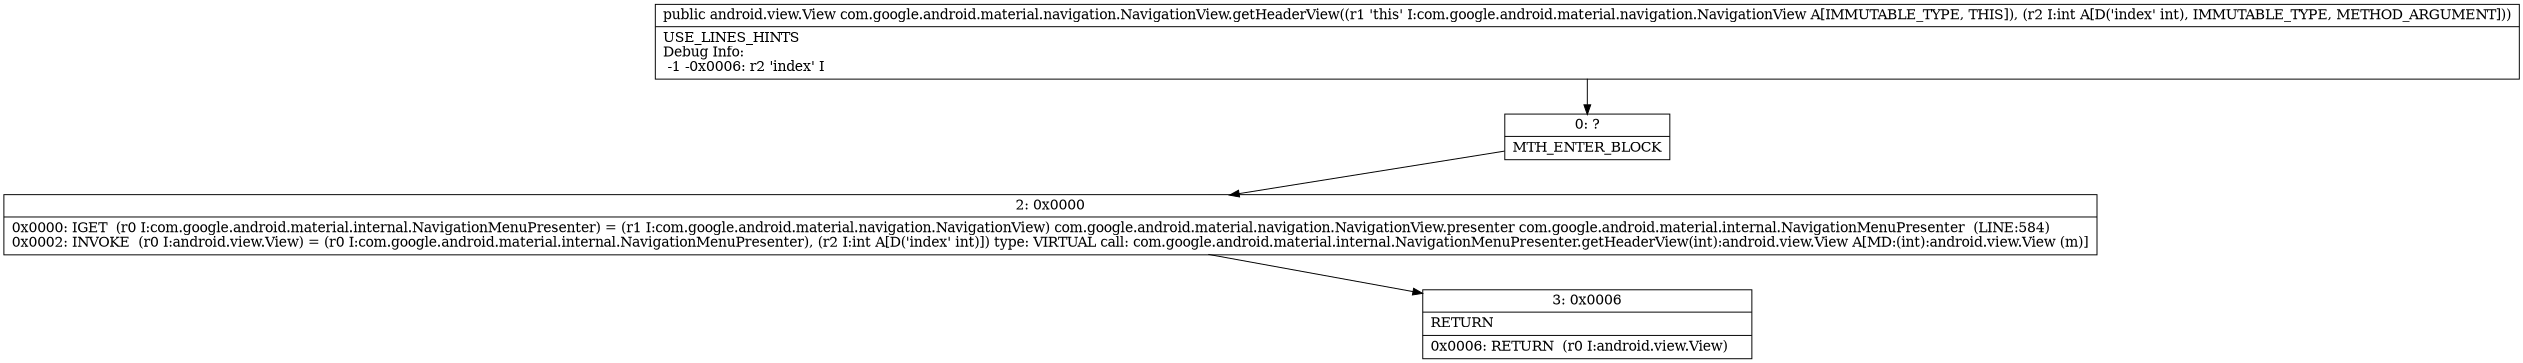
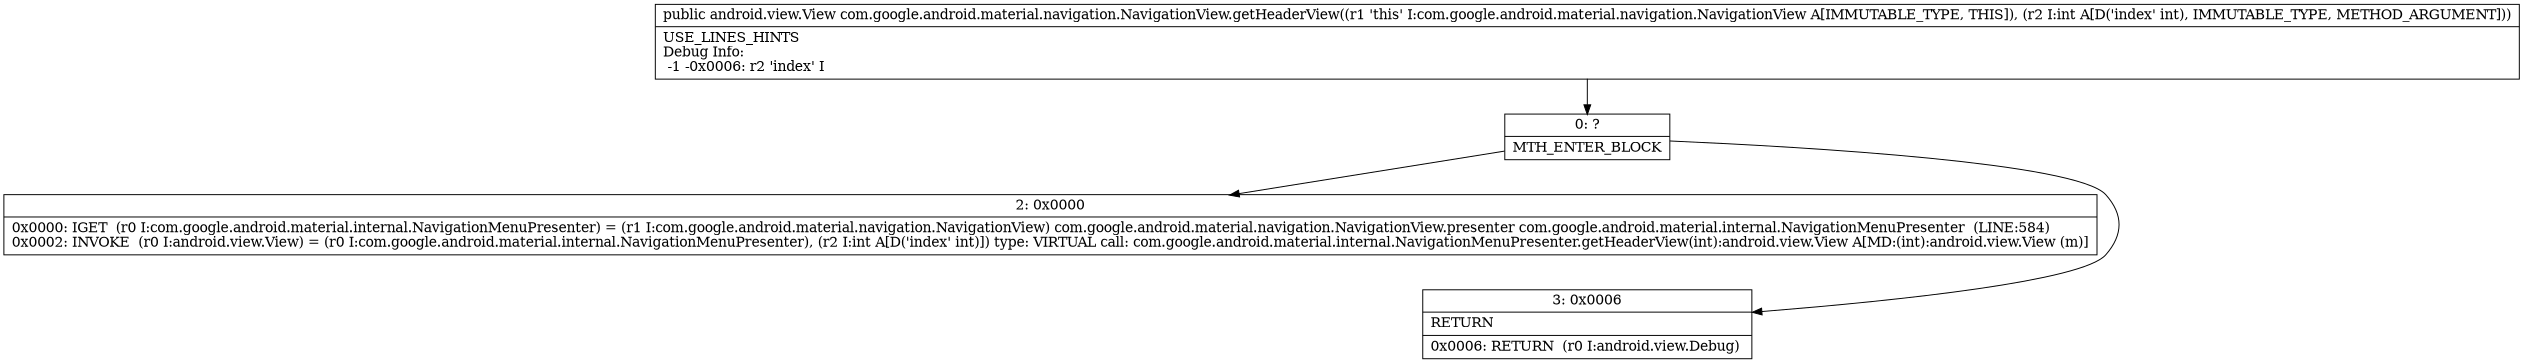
(1311, 273) -> (2095, 189)
(1581, 347) -> (1587, 347)
